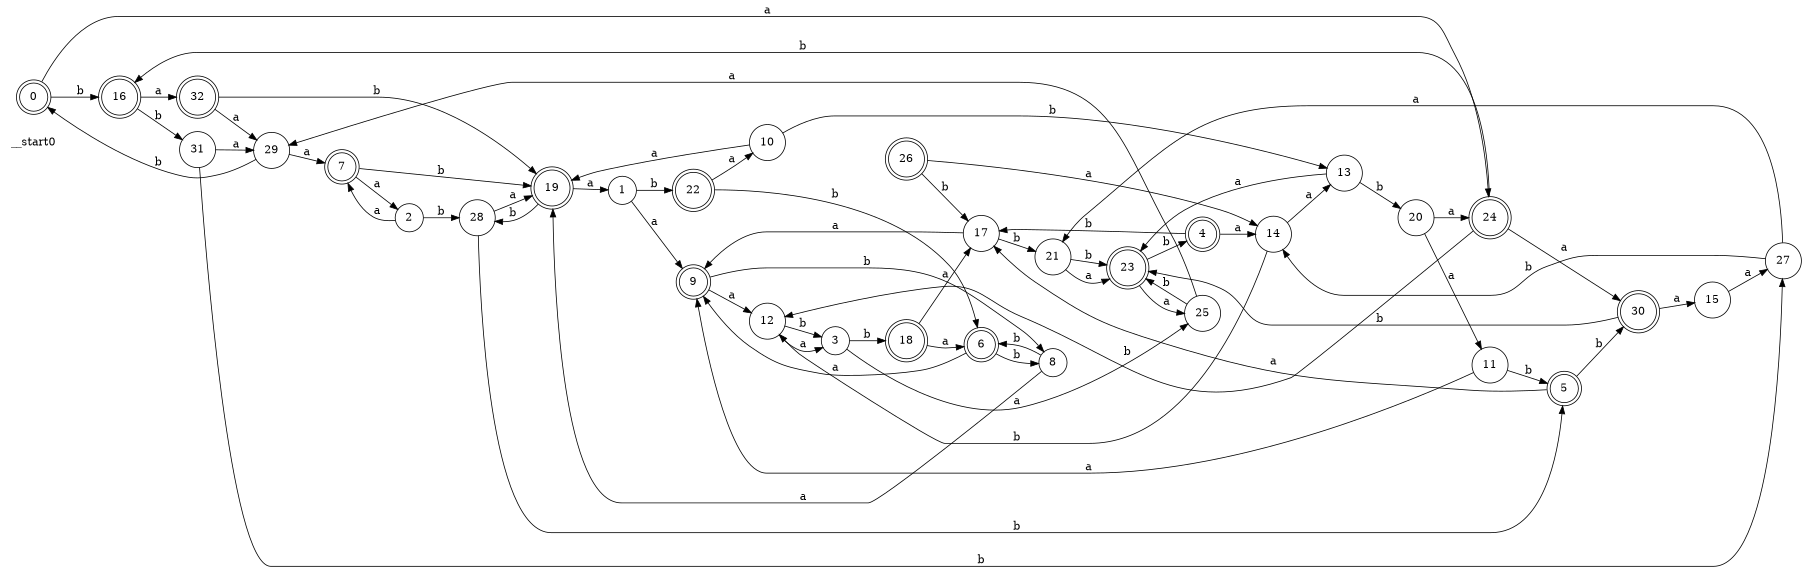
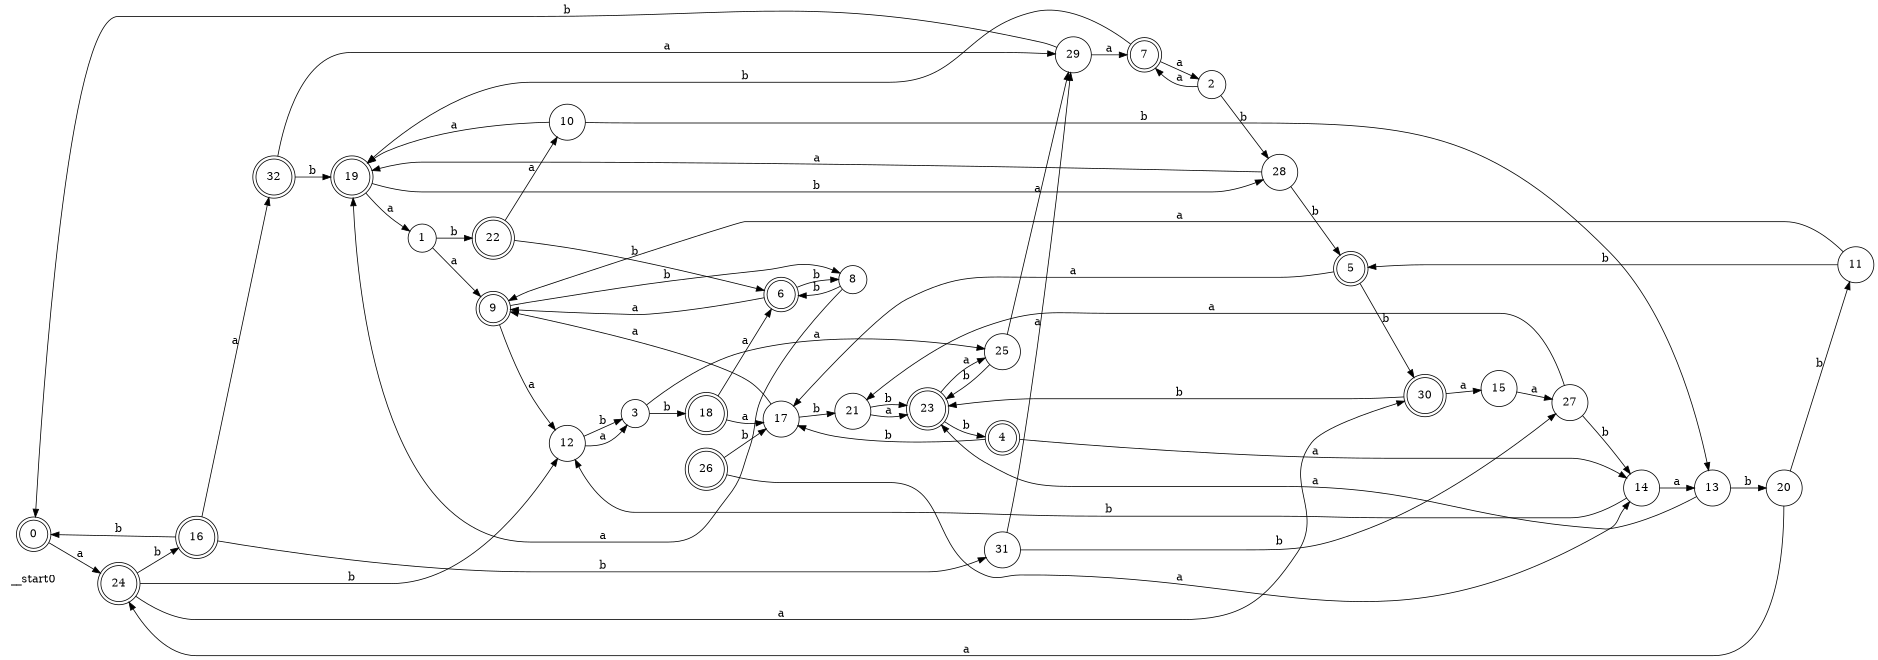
(71, 97) -> (117, 536)
(1451, 276) -> (1820, 364)
